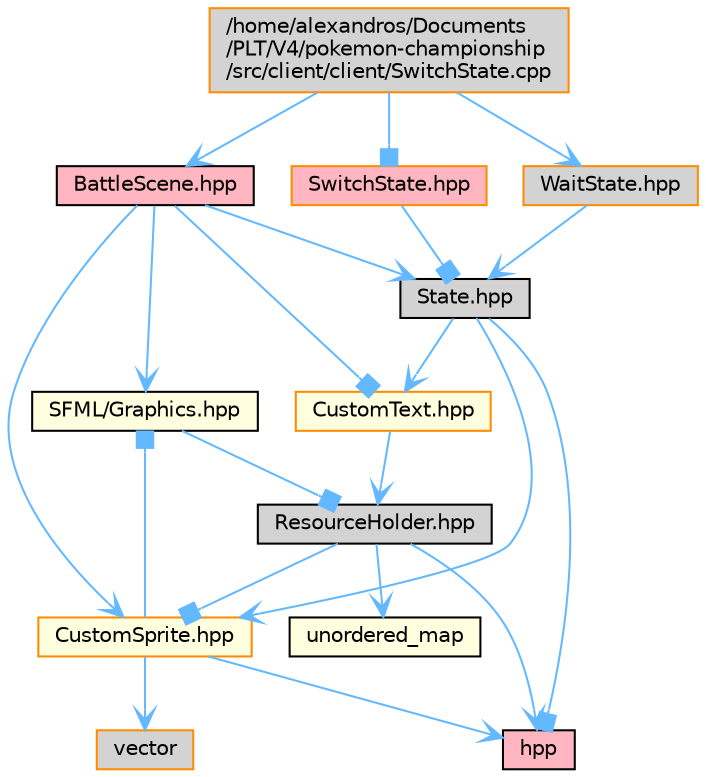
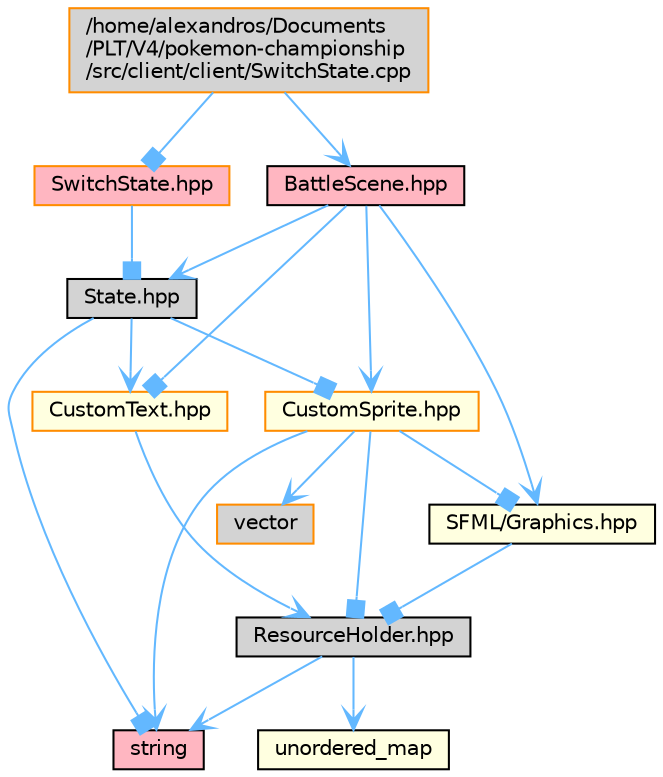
(611, 186) -> none
(502, 549) -> (242, 350)
(270, 576) -> (364, 514)
(539, 750) -> (159, 750)
